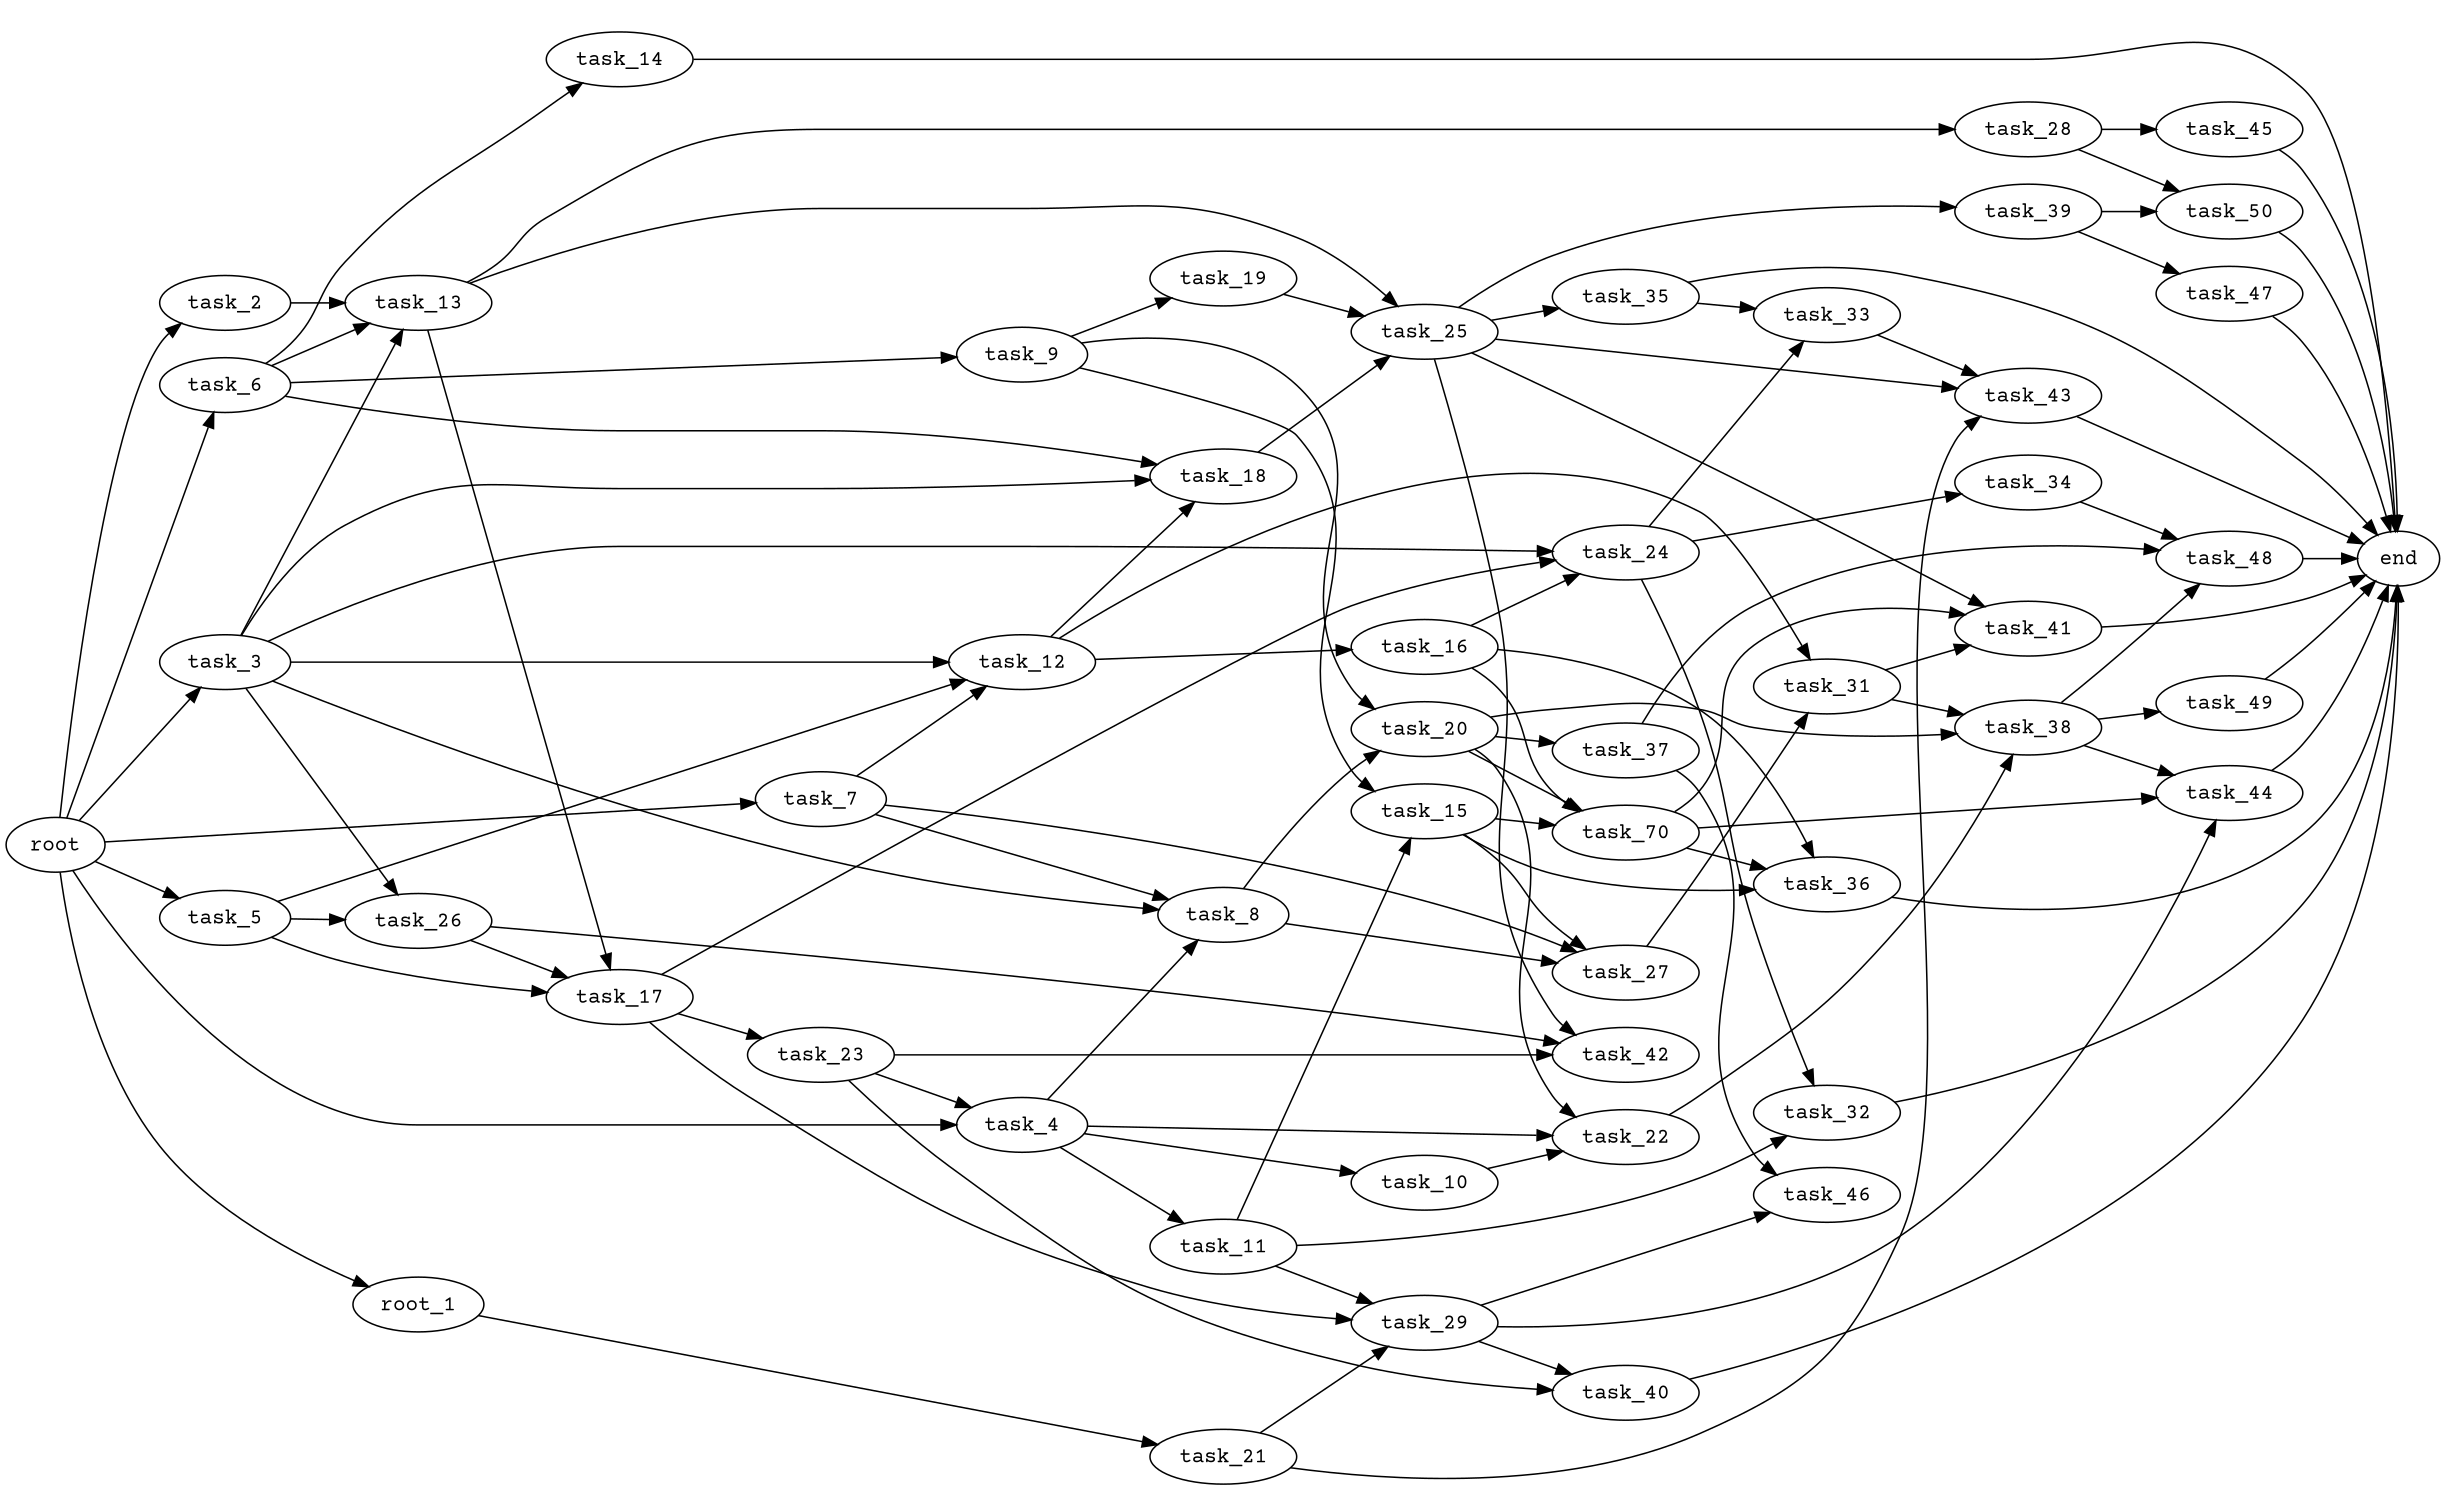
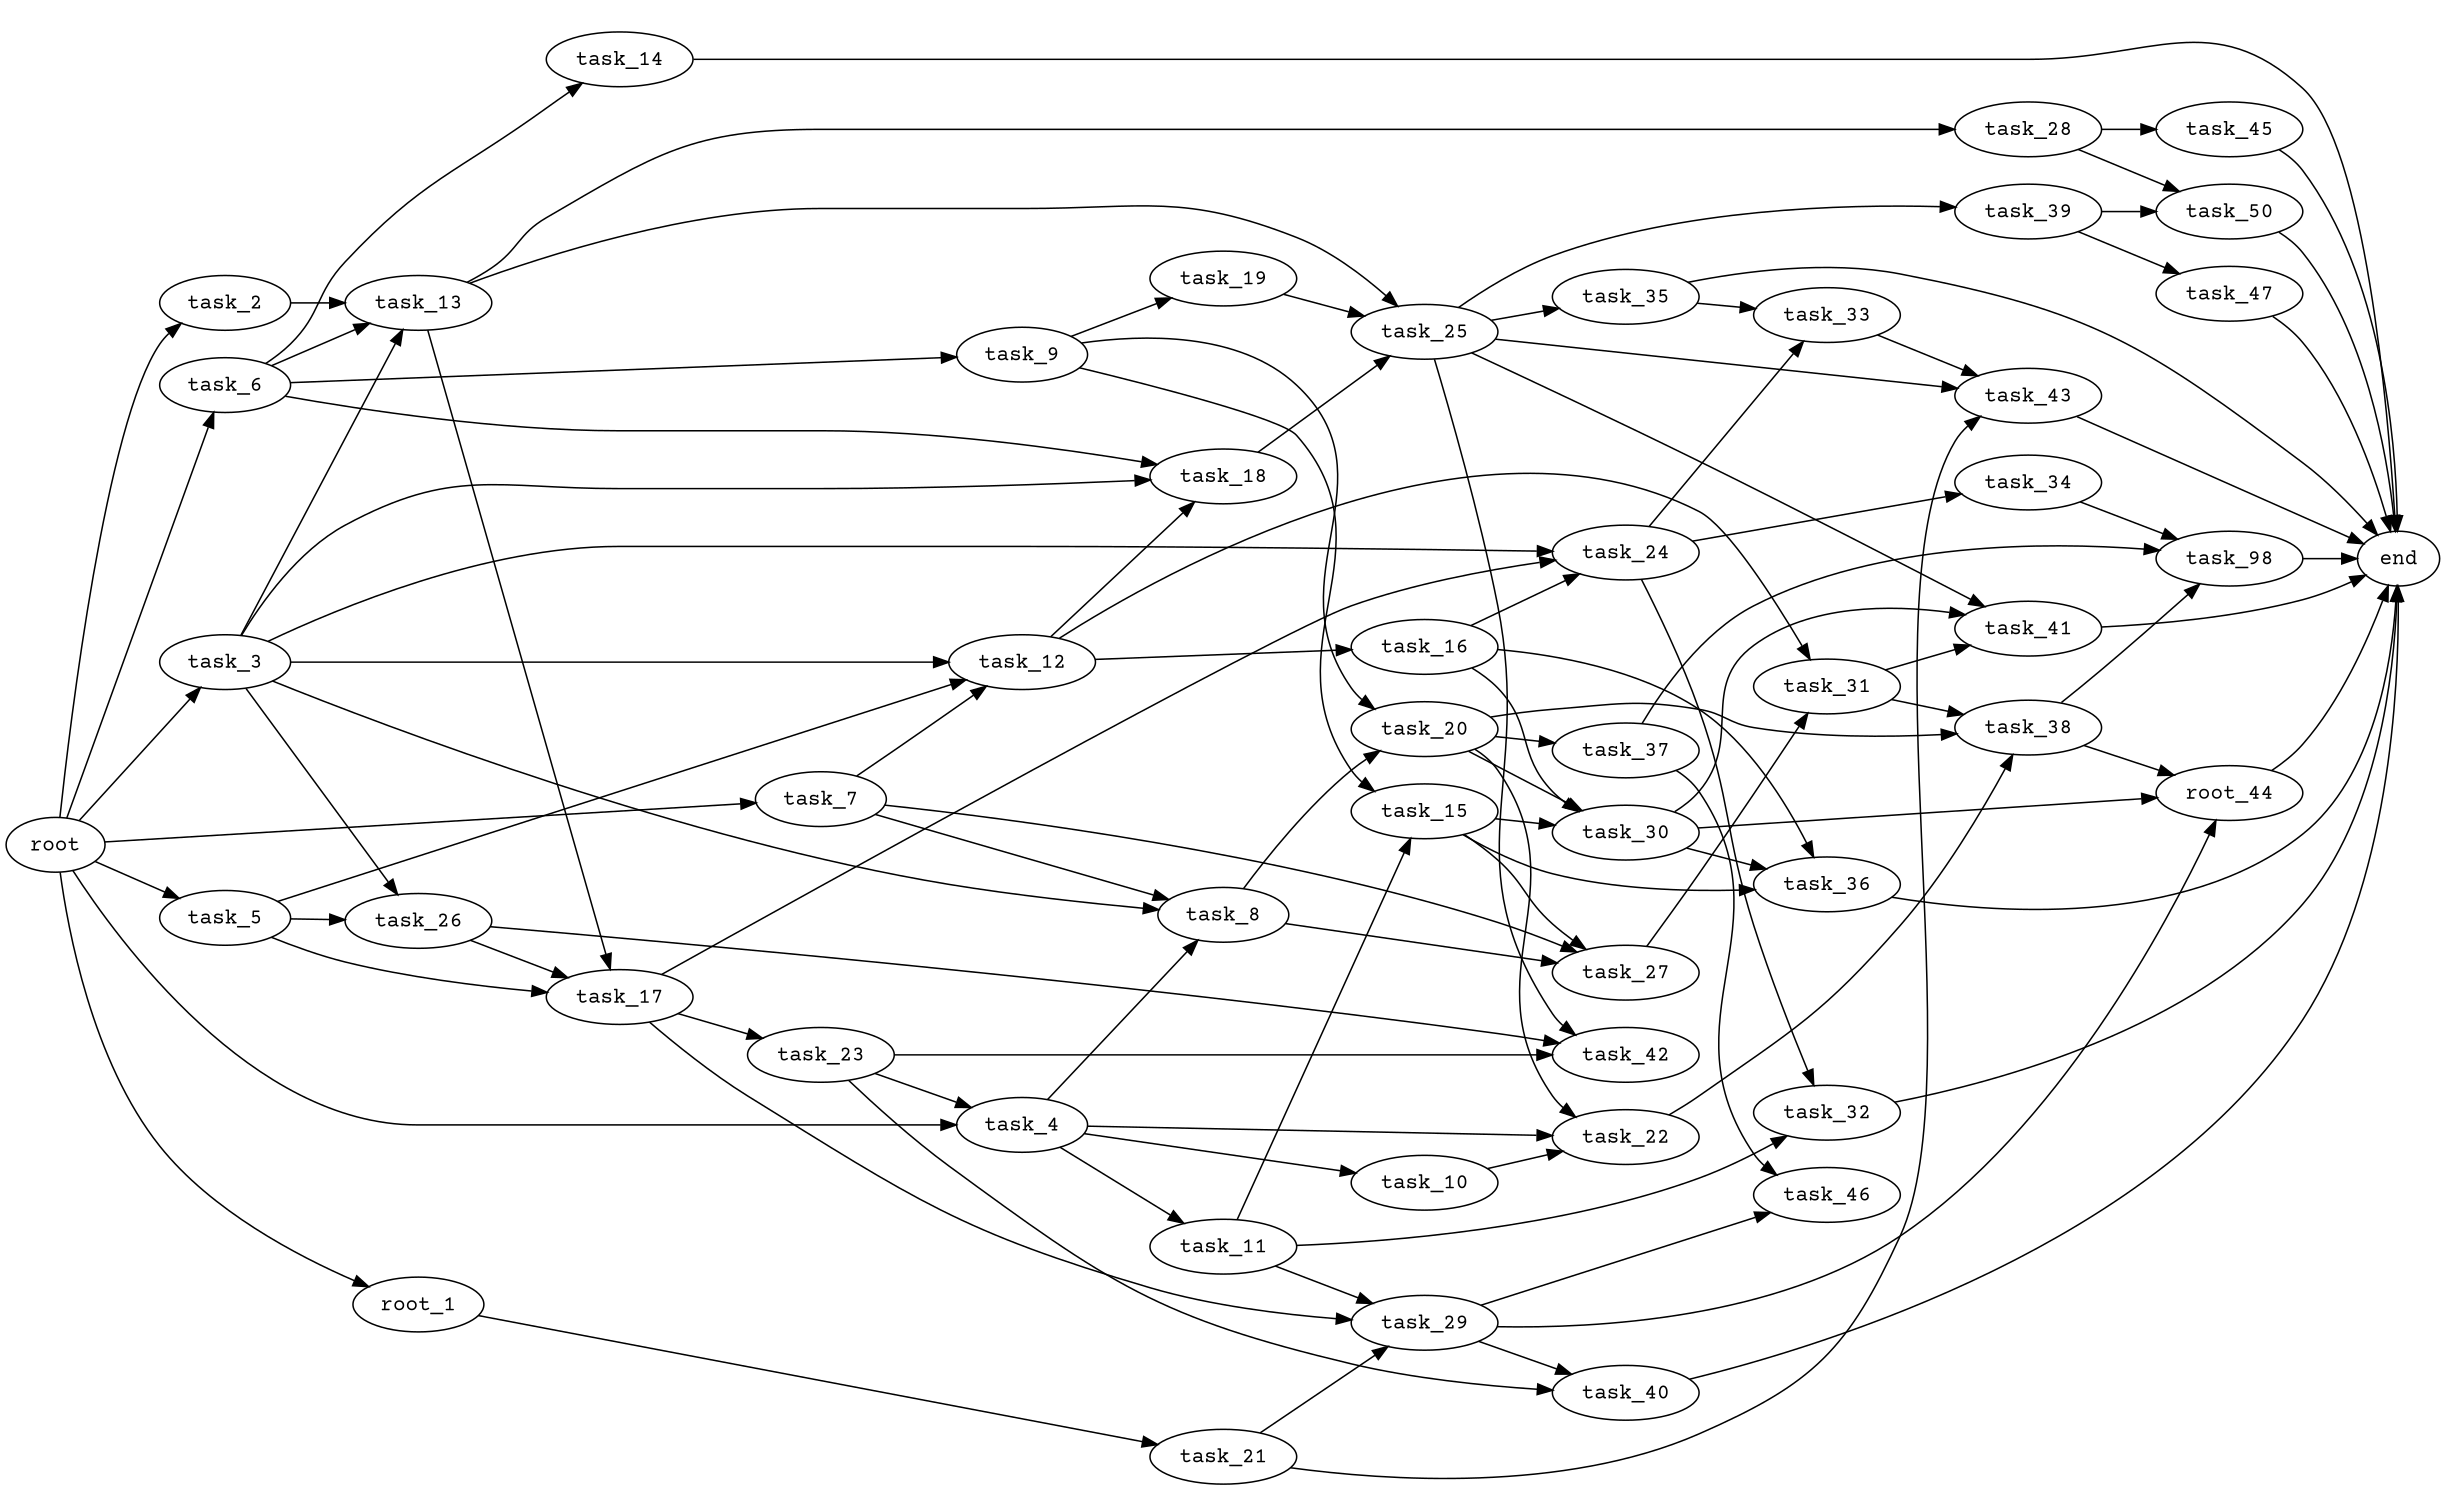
(2229, 559) -> (2229, 559)
(2229, 703) -> none
(2229, 793) -> (2229, 793)
(1626, 833) -> (1626, 833)
